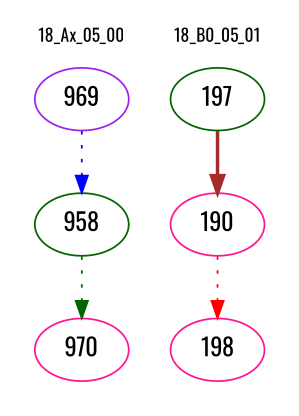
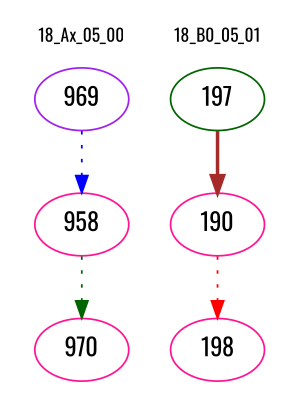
(82, 224) -> (82, 224)
